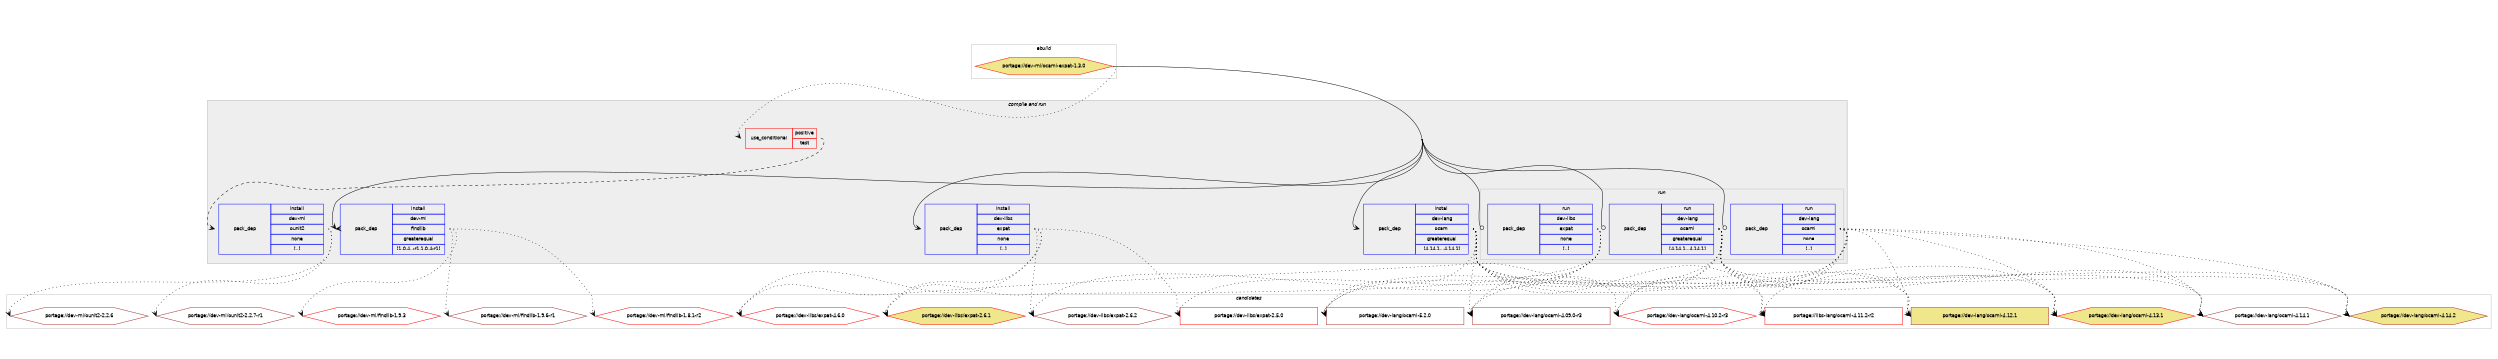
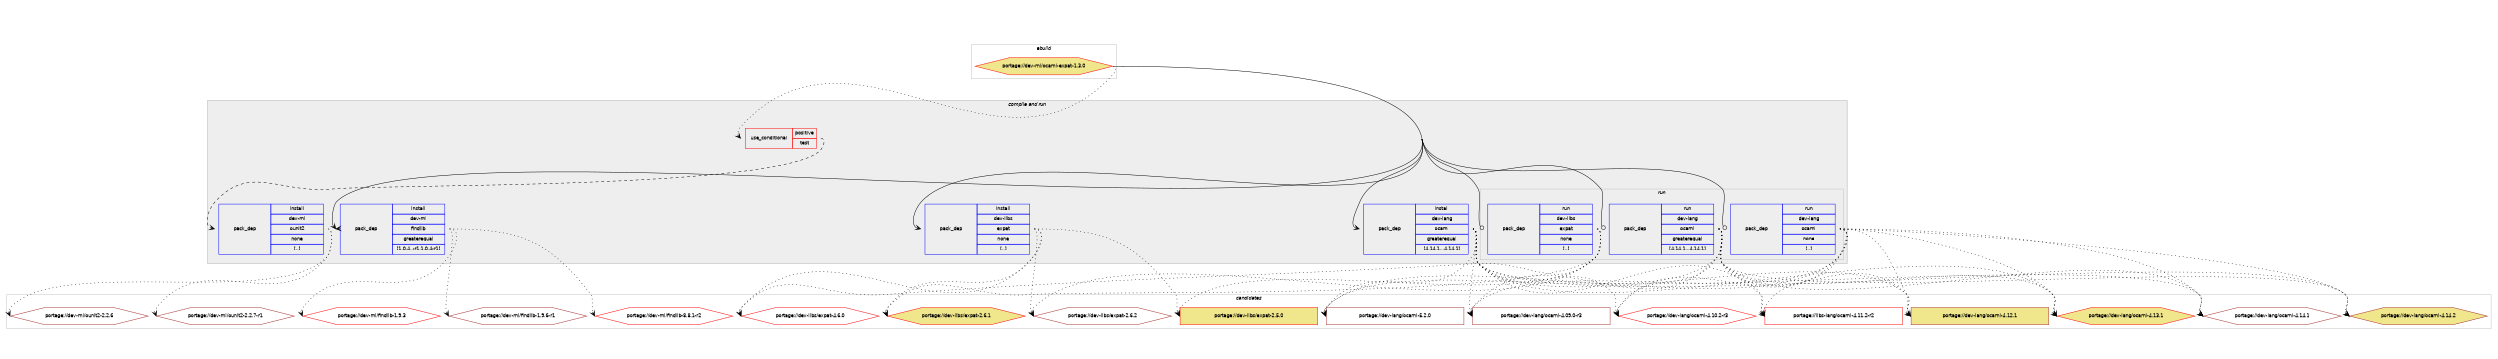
(664, 316) -> (664, 316)
(1249, 316) -> (1249, 316)
